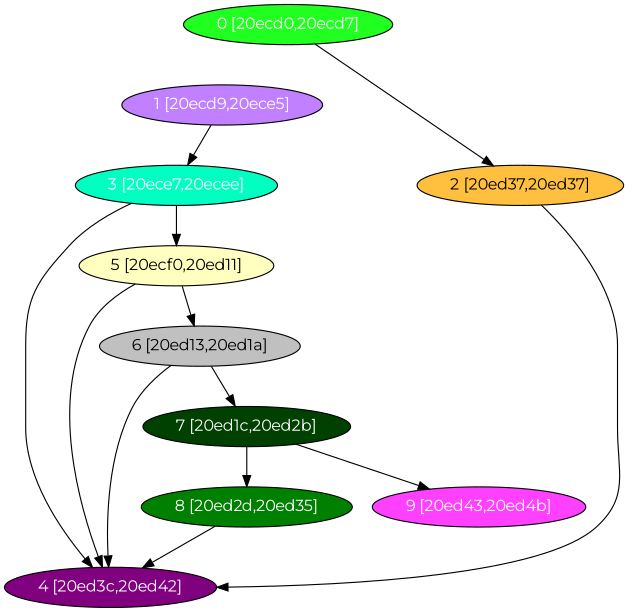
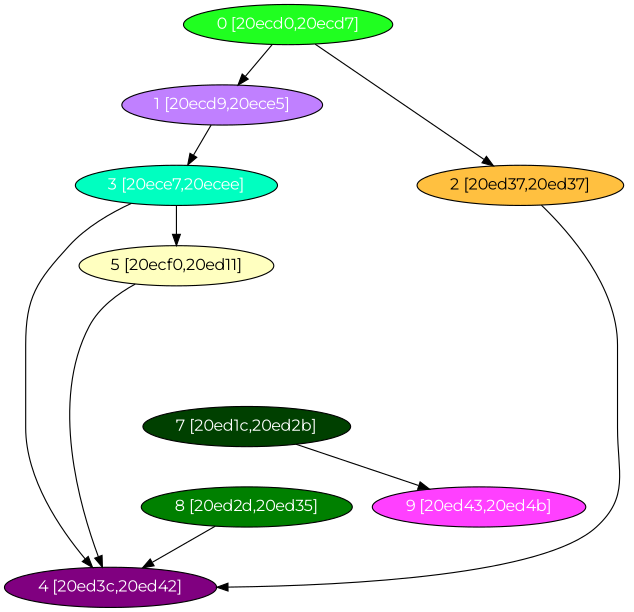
none -> (259, 60)
(200, 346) -> none
(247, 461) -> none
